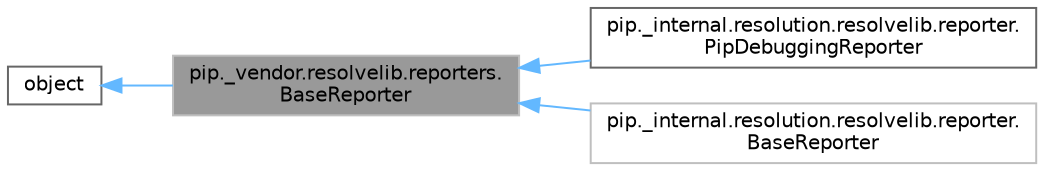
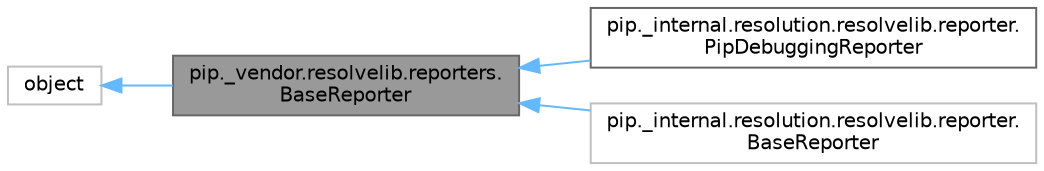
(55, 86) -> (55, 86)
(346, 86) -> (346, 86)
